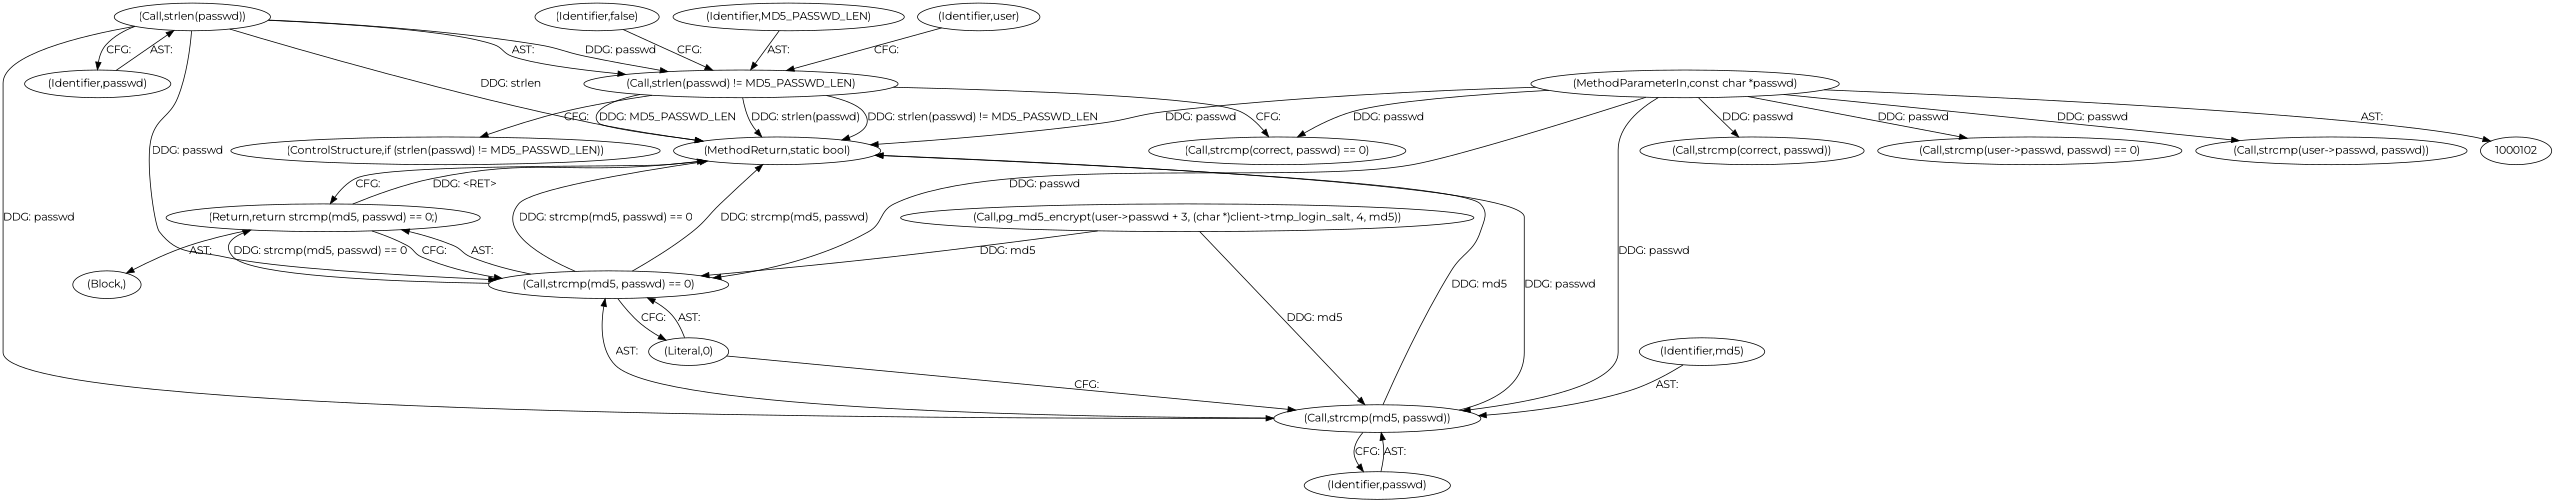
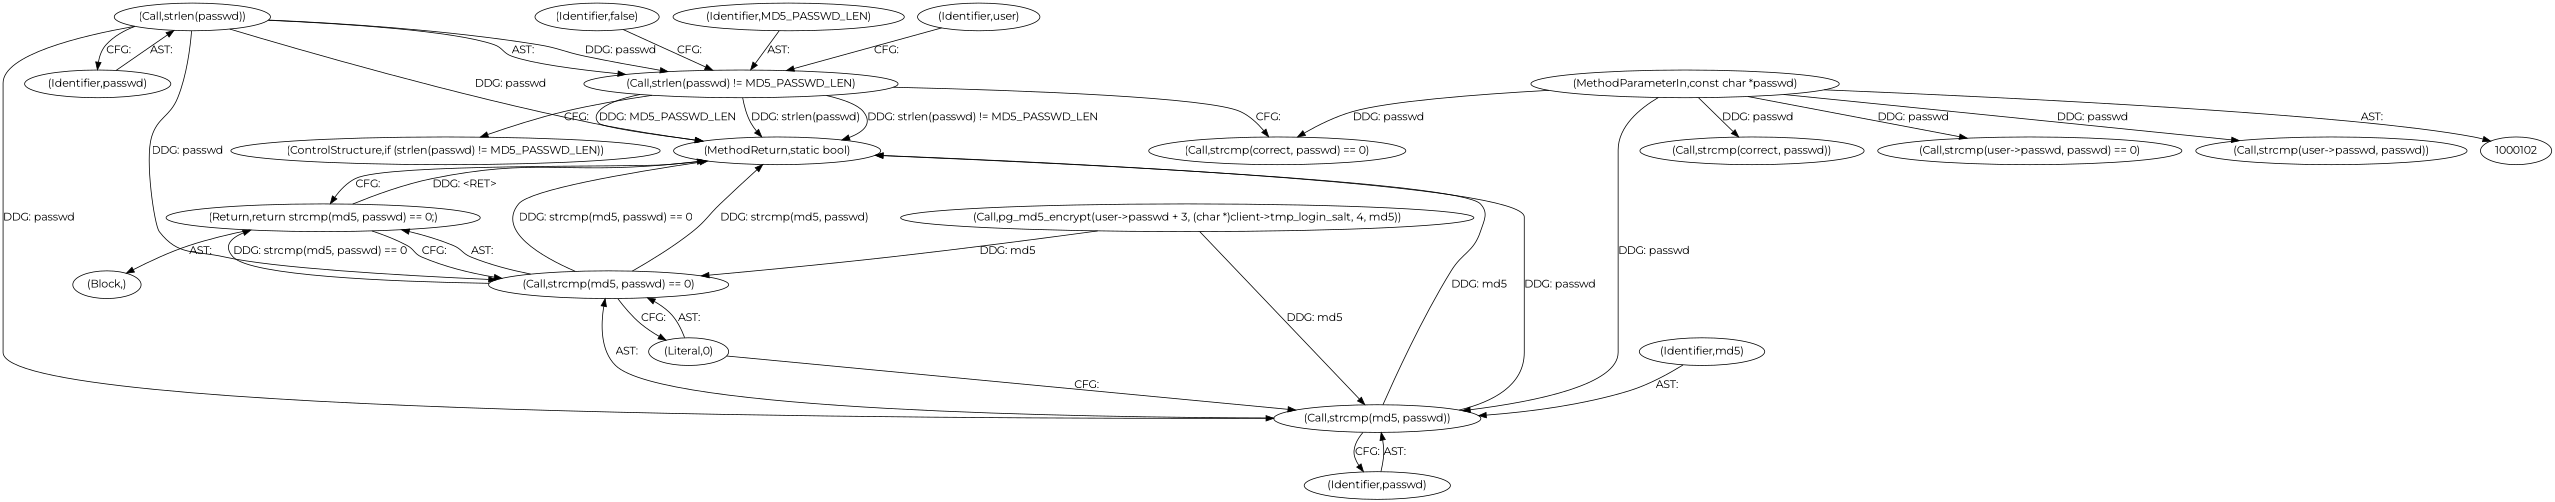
(511, 84) -> (511, 84)
(1190, 109) -> none
(1129, 174) -> none
